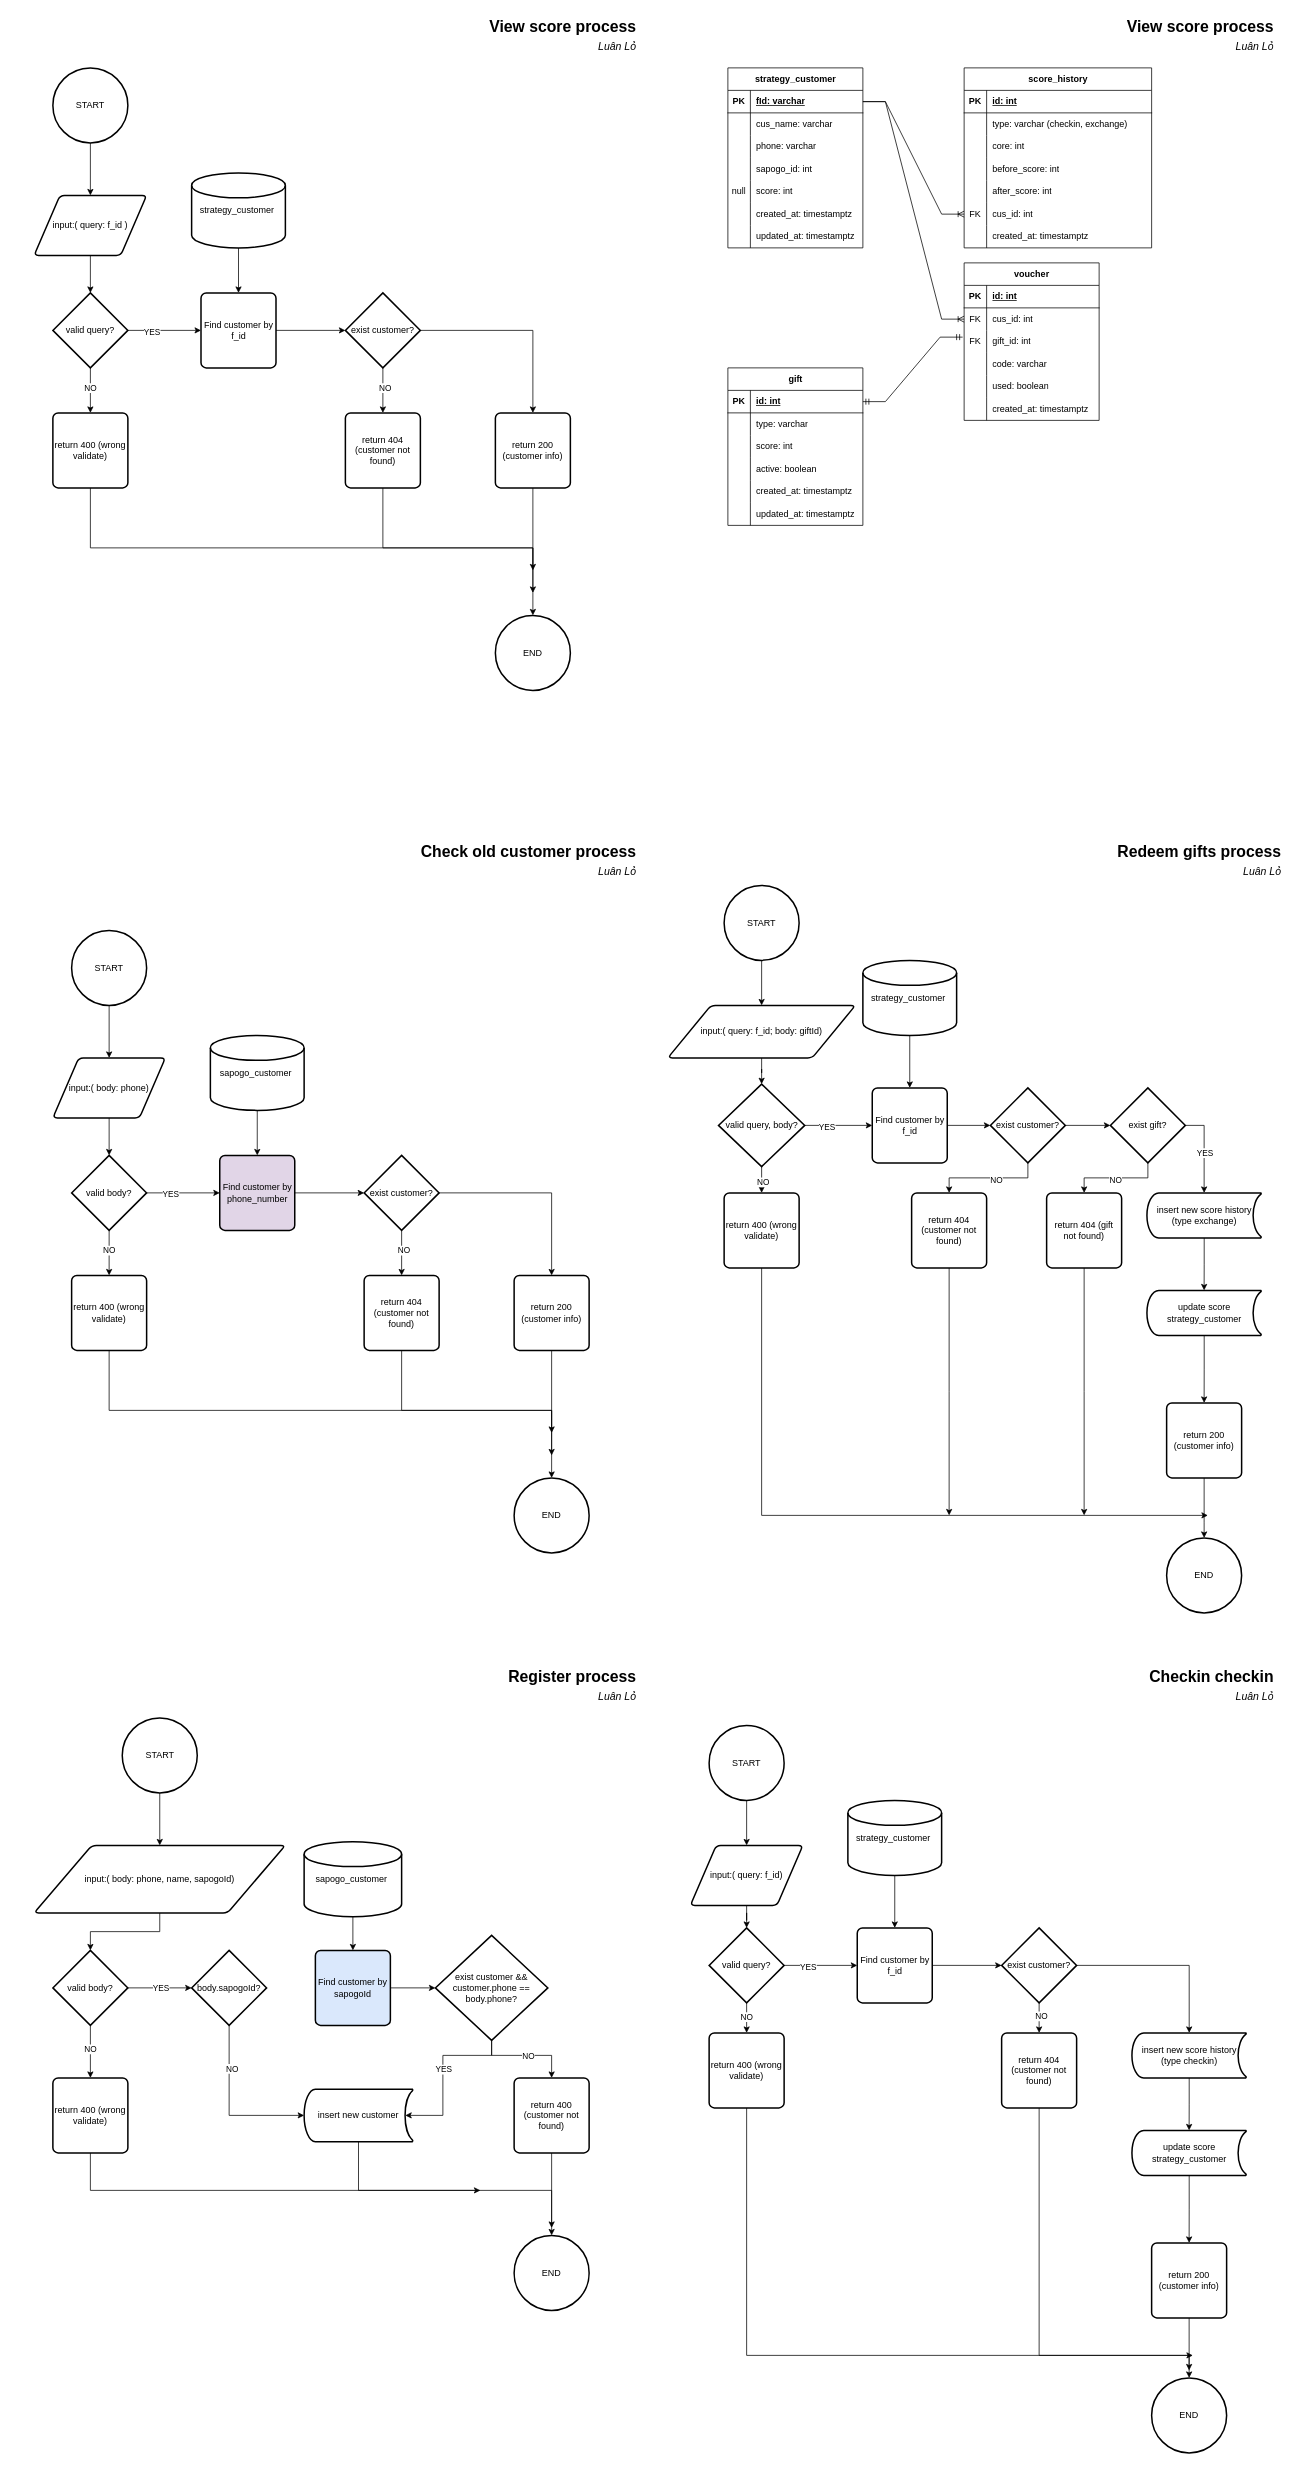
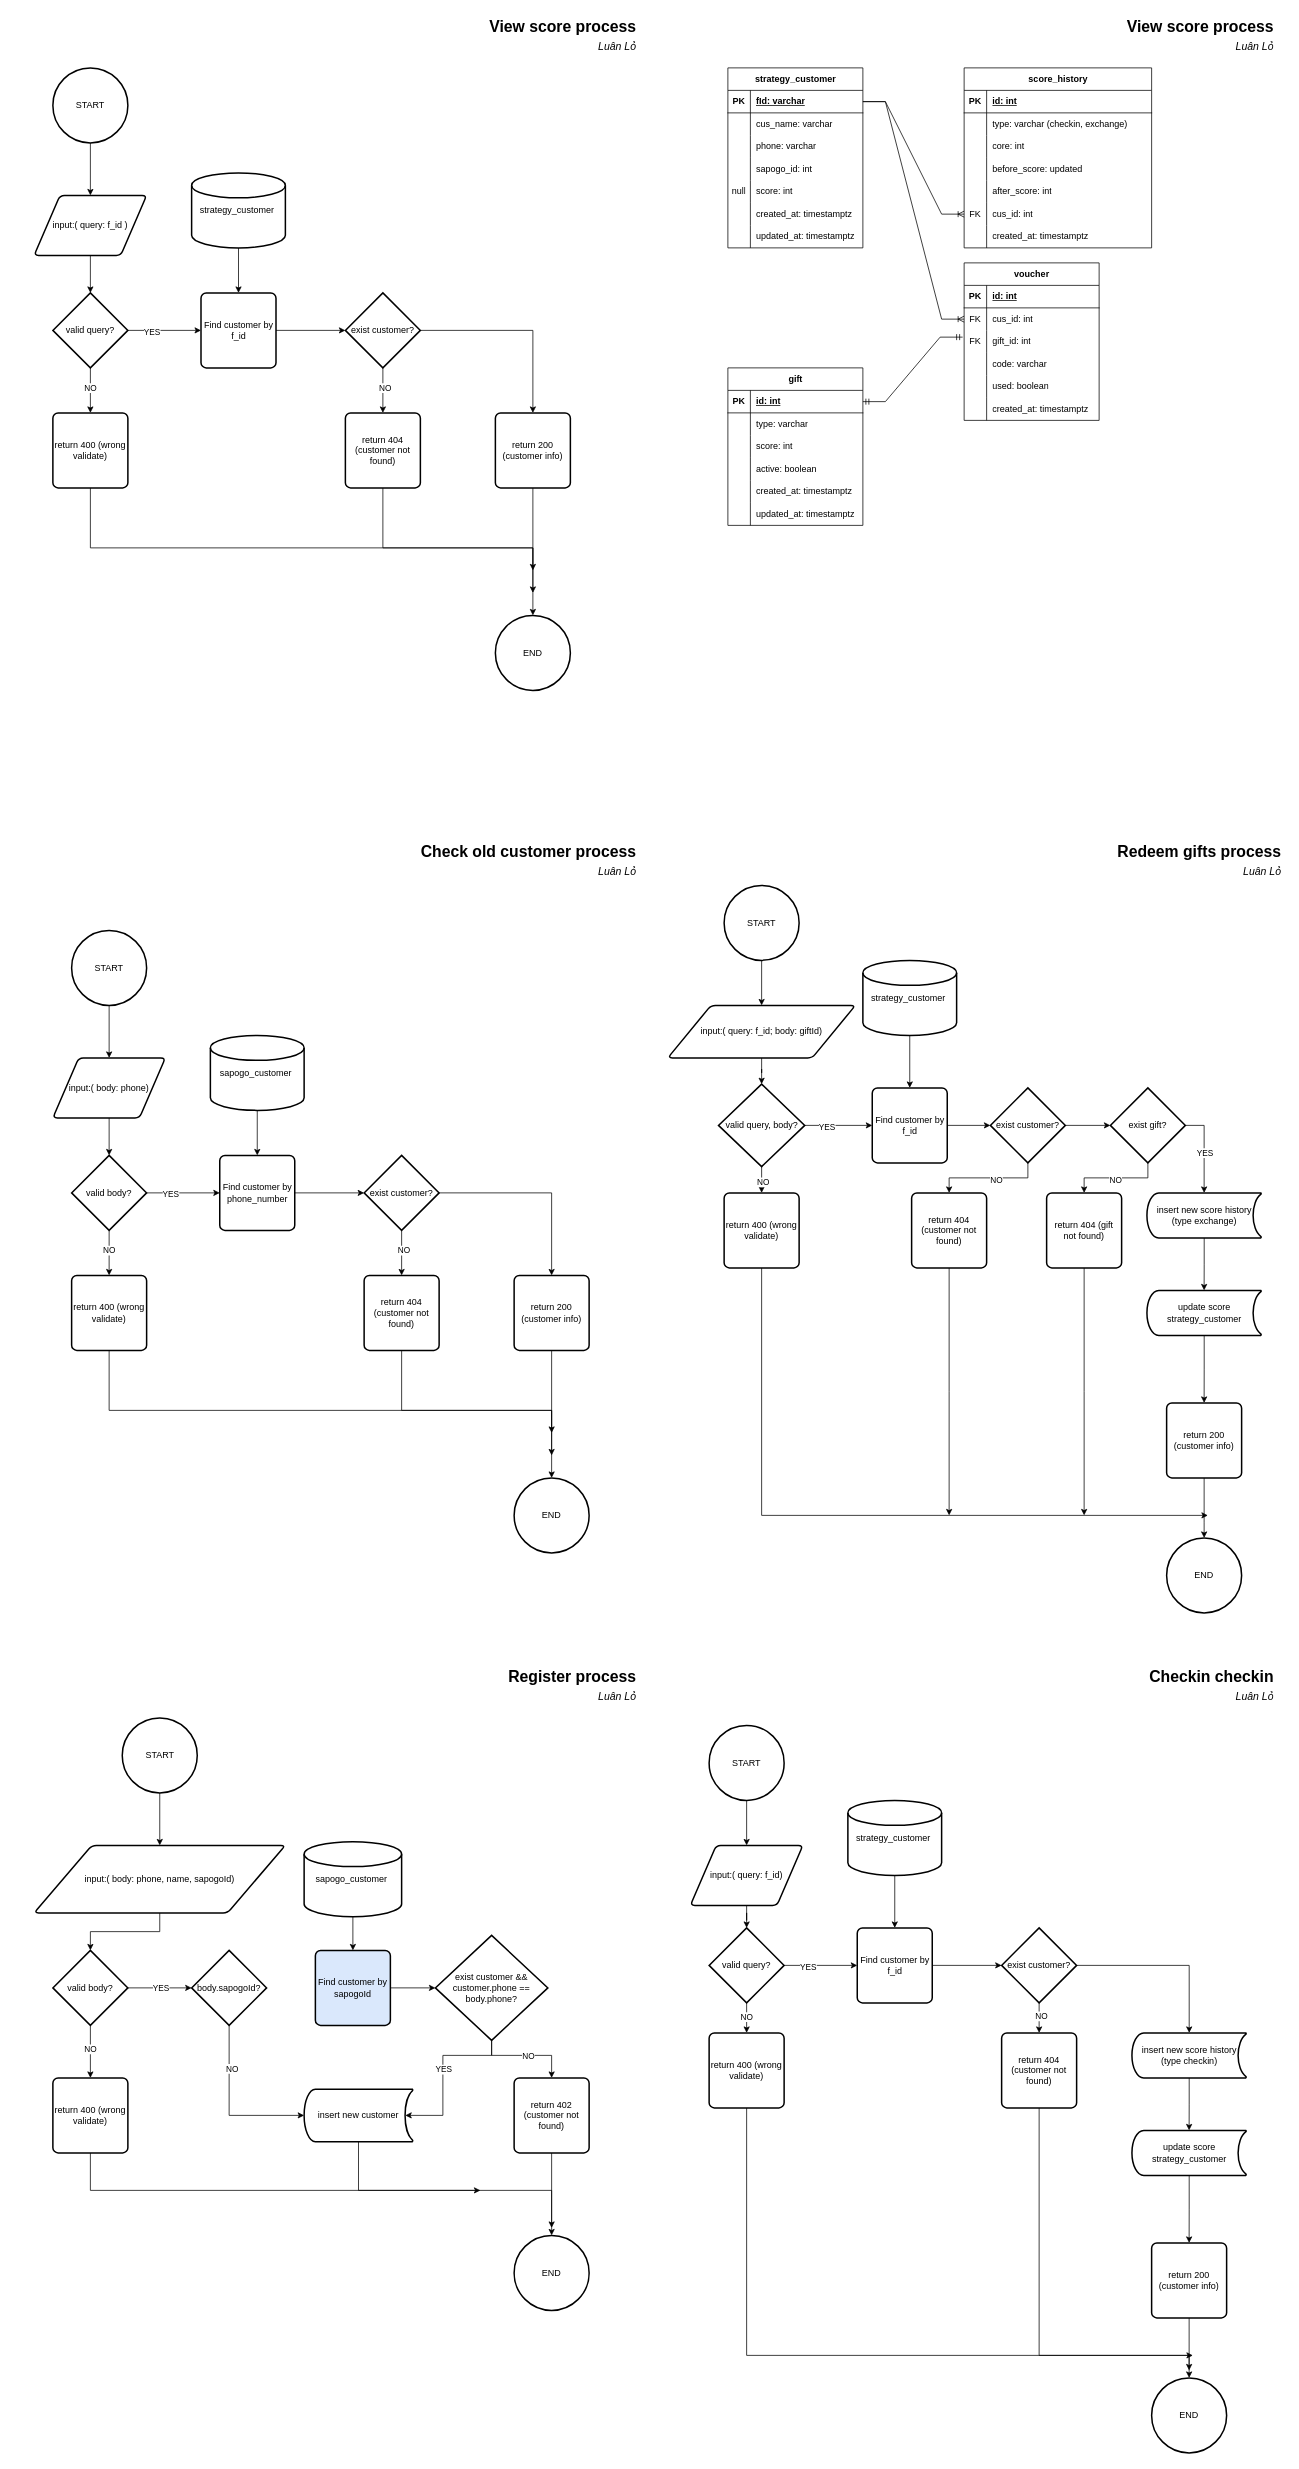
(1032, 169) -> (1043, 169)
(257, 1193) -> (257, 1193)
(552, 2115) -> (552, 2115)
